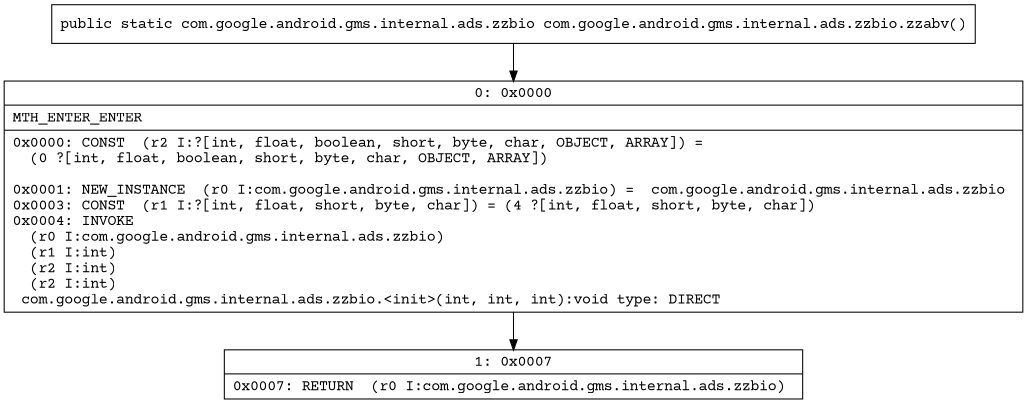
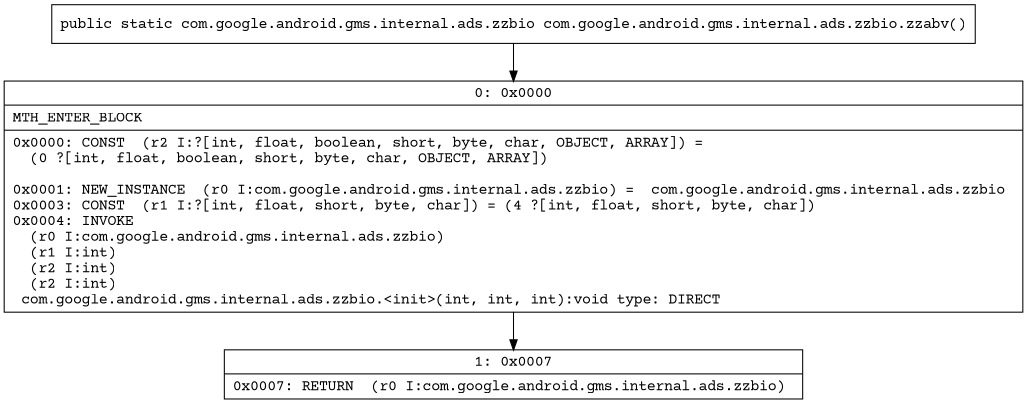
(77, 117) -> (77, 117)
